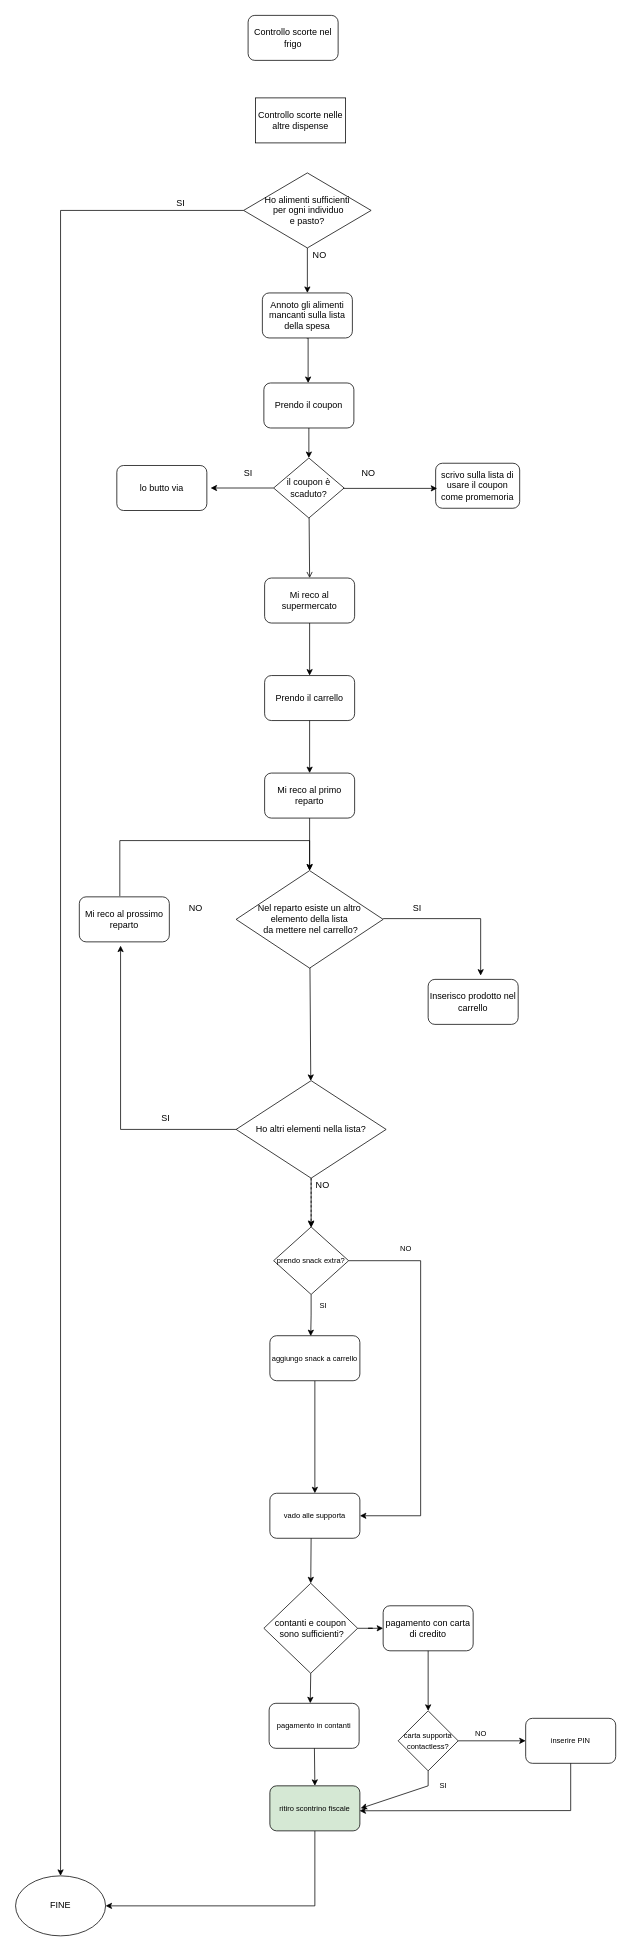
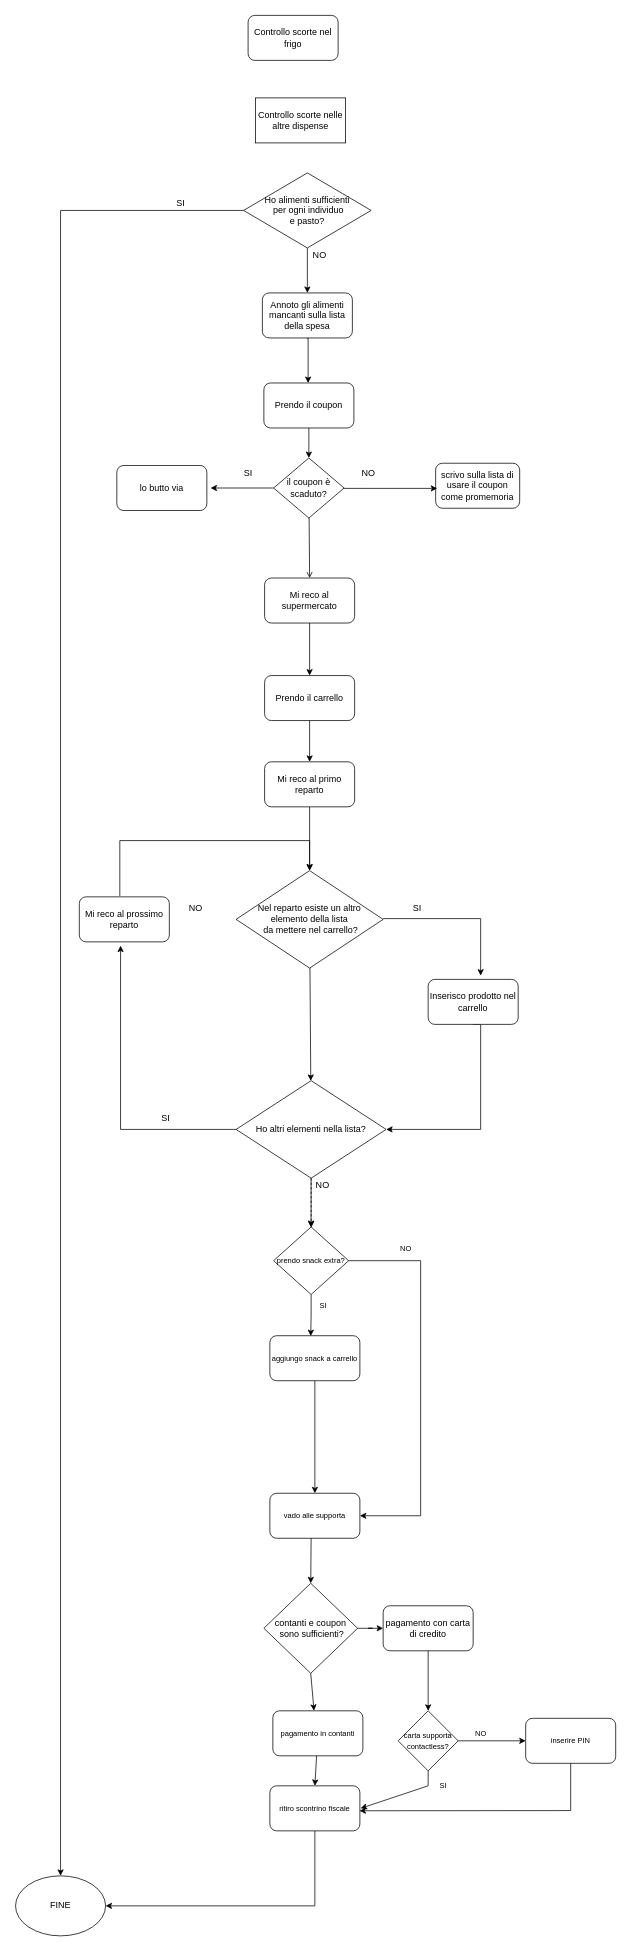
(309, 795) -> (309, 784)
none -> (480, 1120)
(314, 1725) -> (318, 1733)
(315, 1808) -> (315, 1808)
